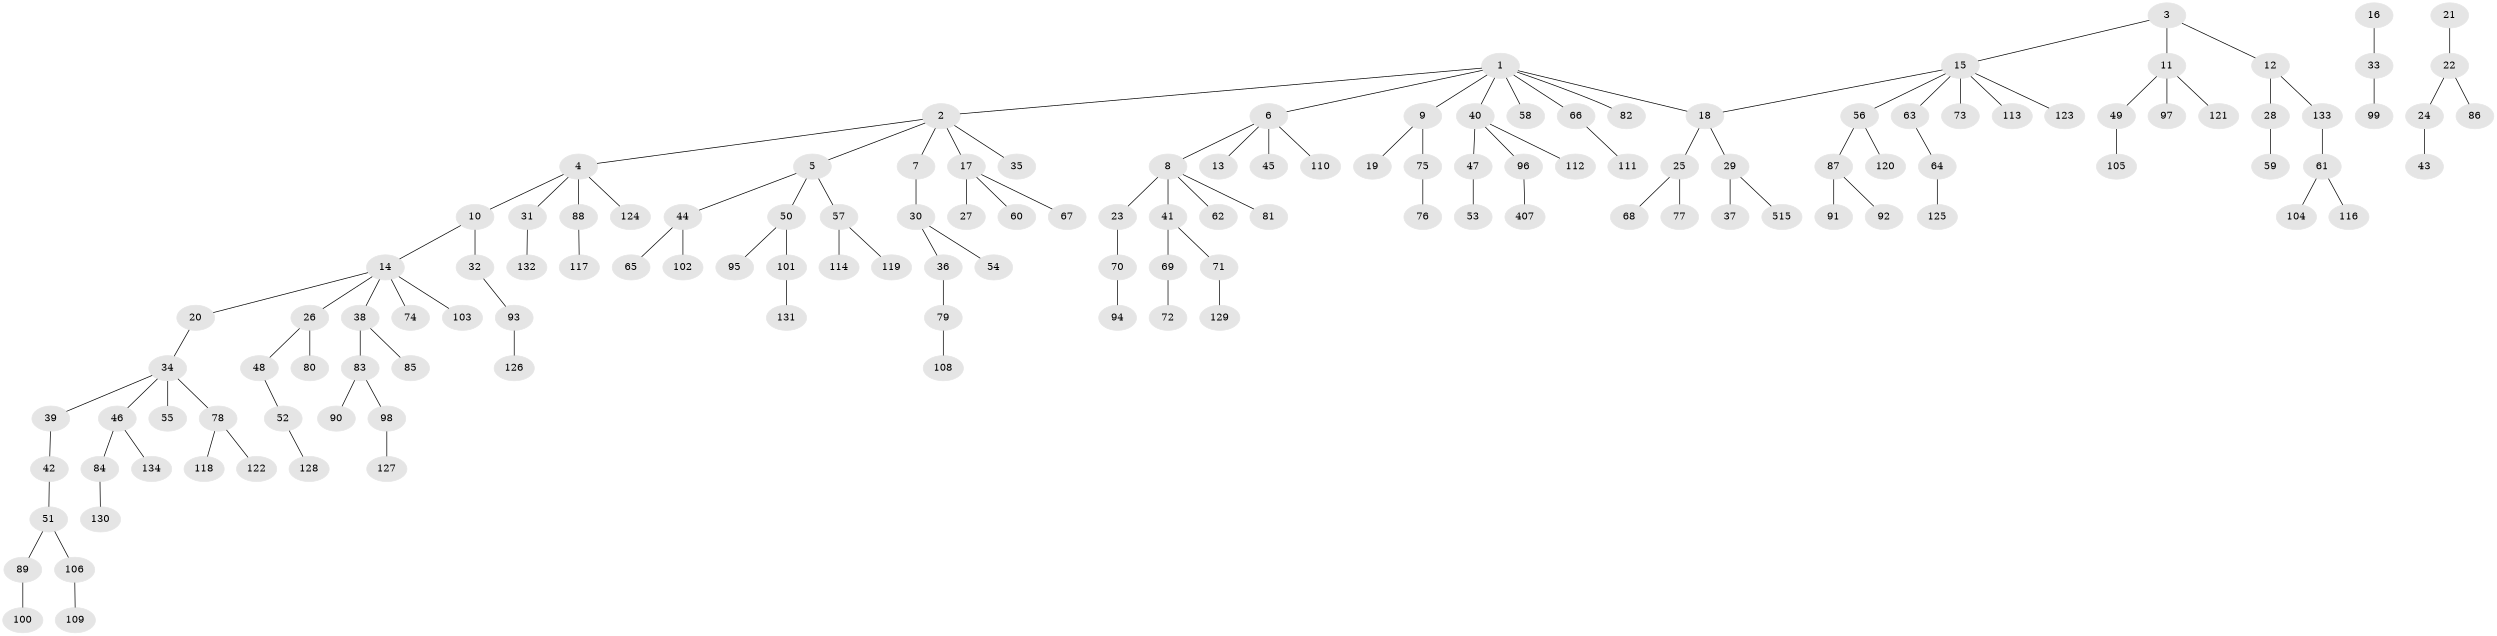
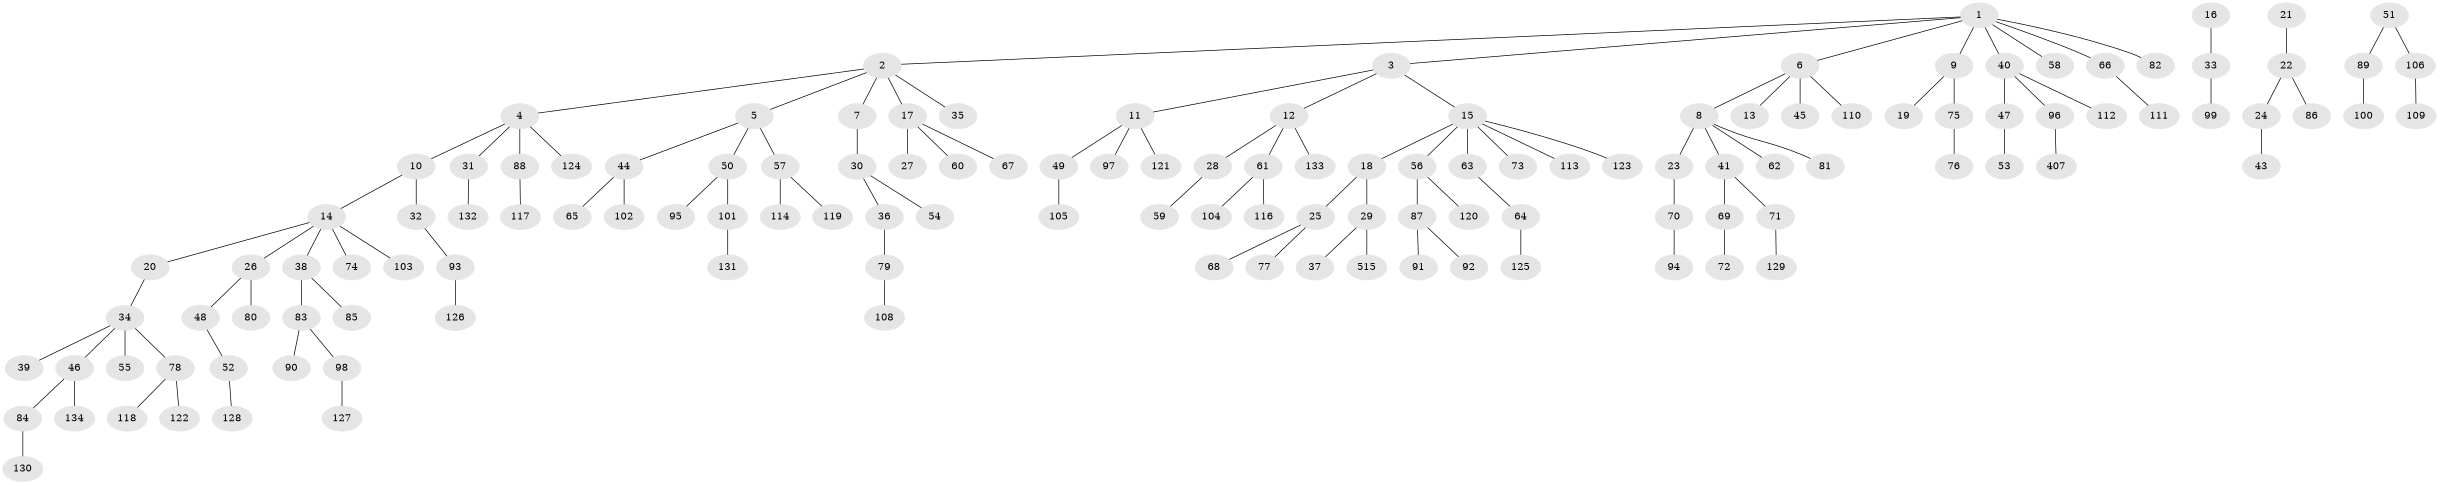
(1603, 91) -> (1685, 41)
(2322, 141) -> (1276, 141)
(49, 469) -> none
